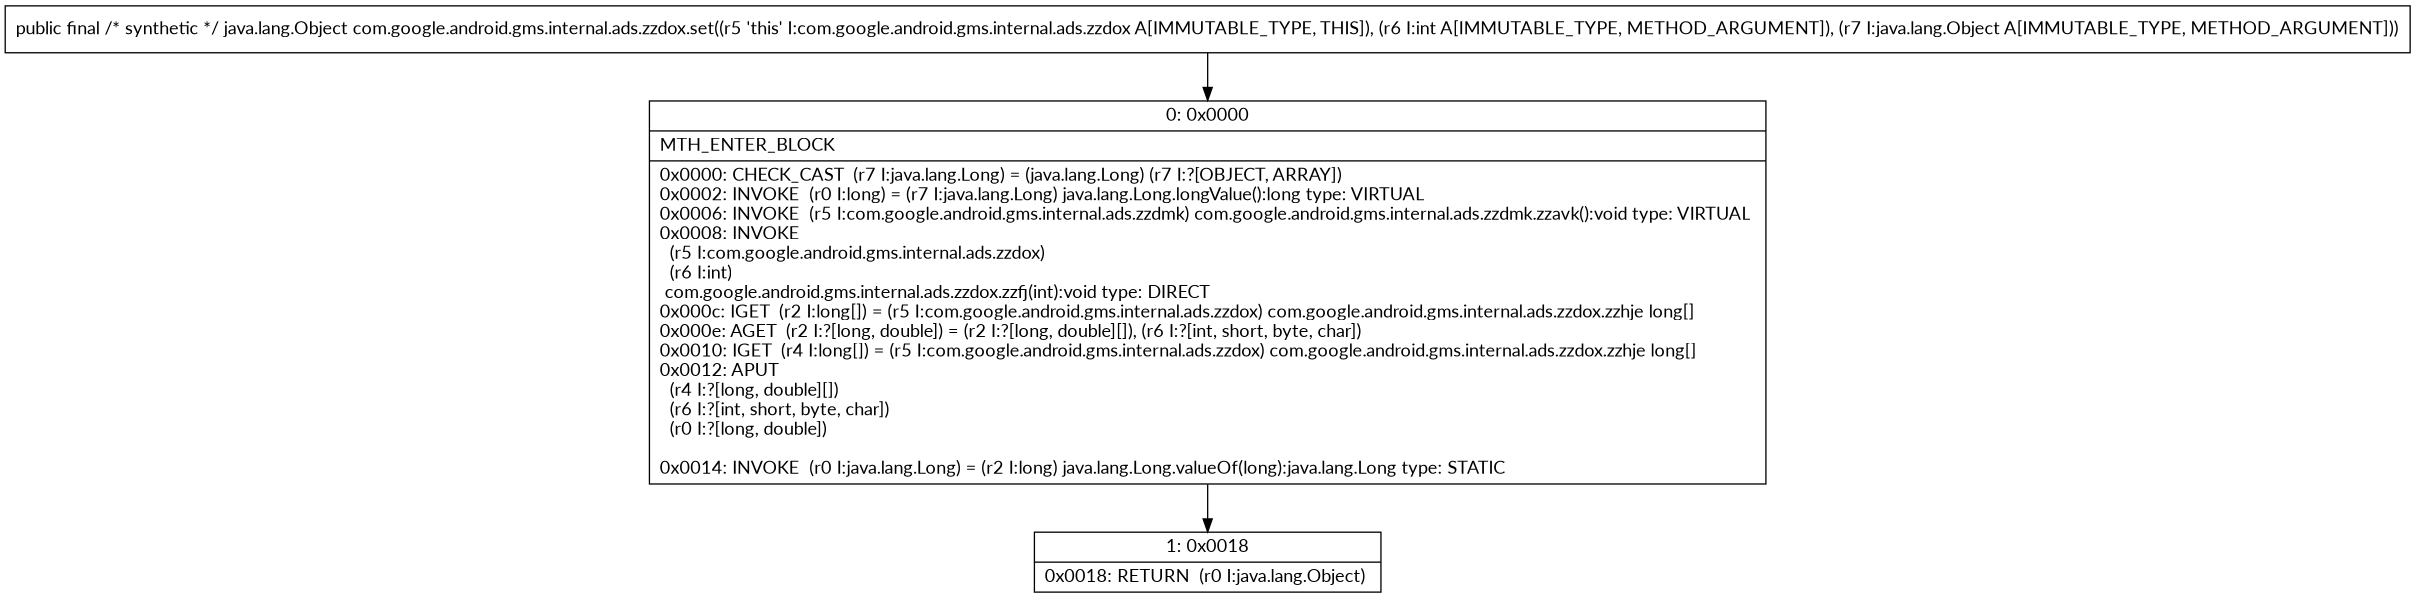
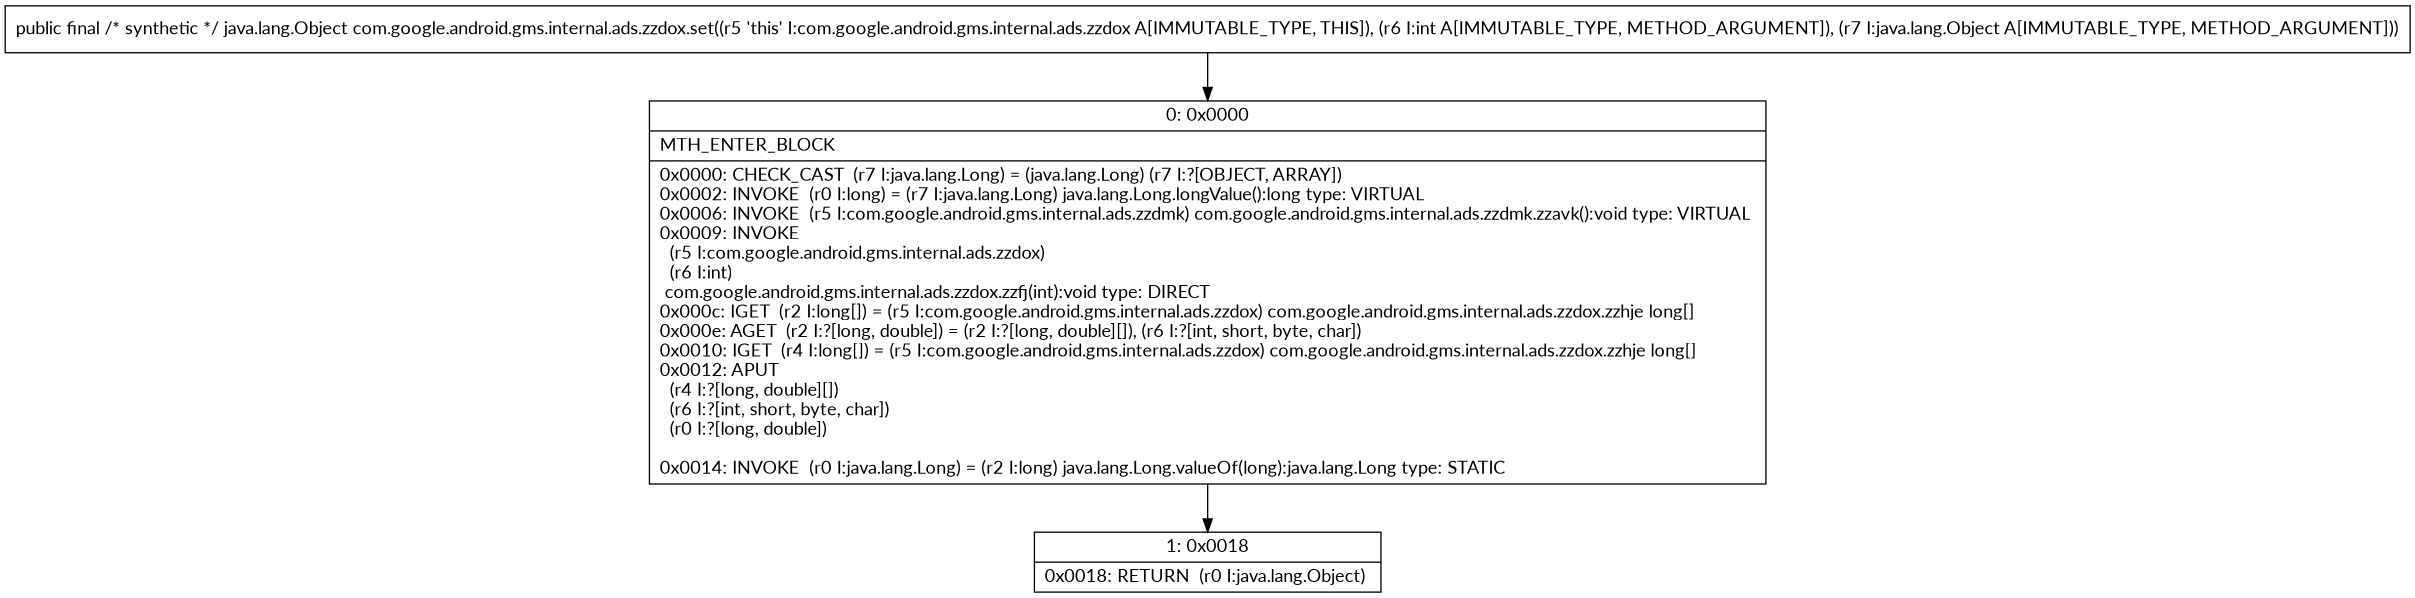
(735, 234) -> (735, 234)
